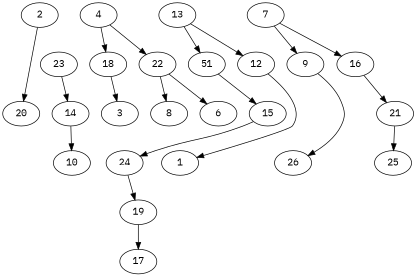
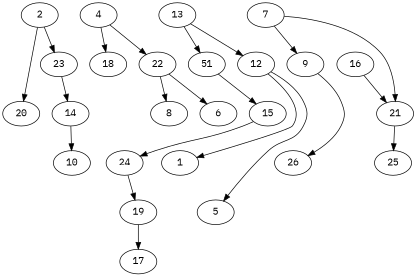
none -> (48, 37)
(308, 38) -> (357, 35)
(120, 114) -> none
none -> (216, 212)
